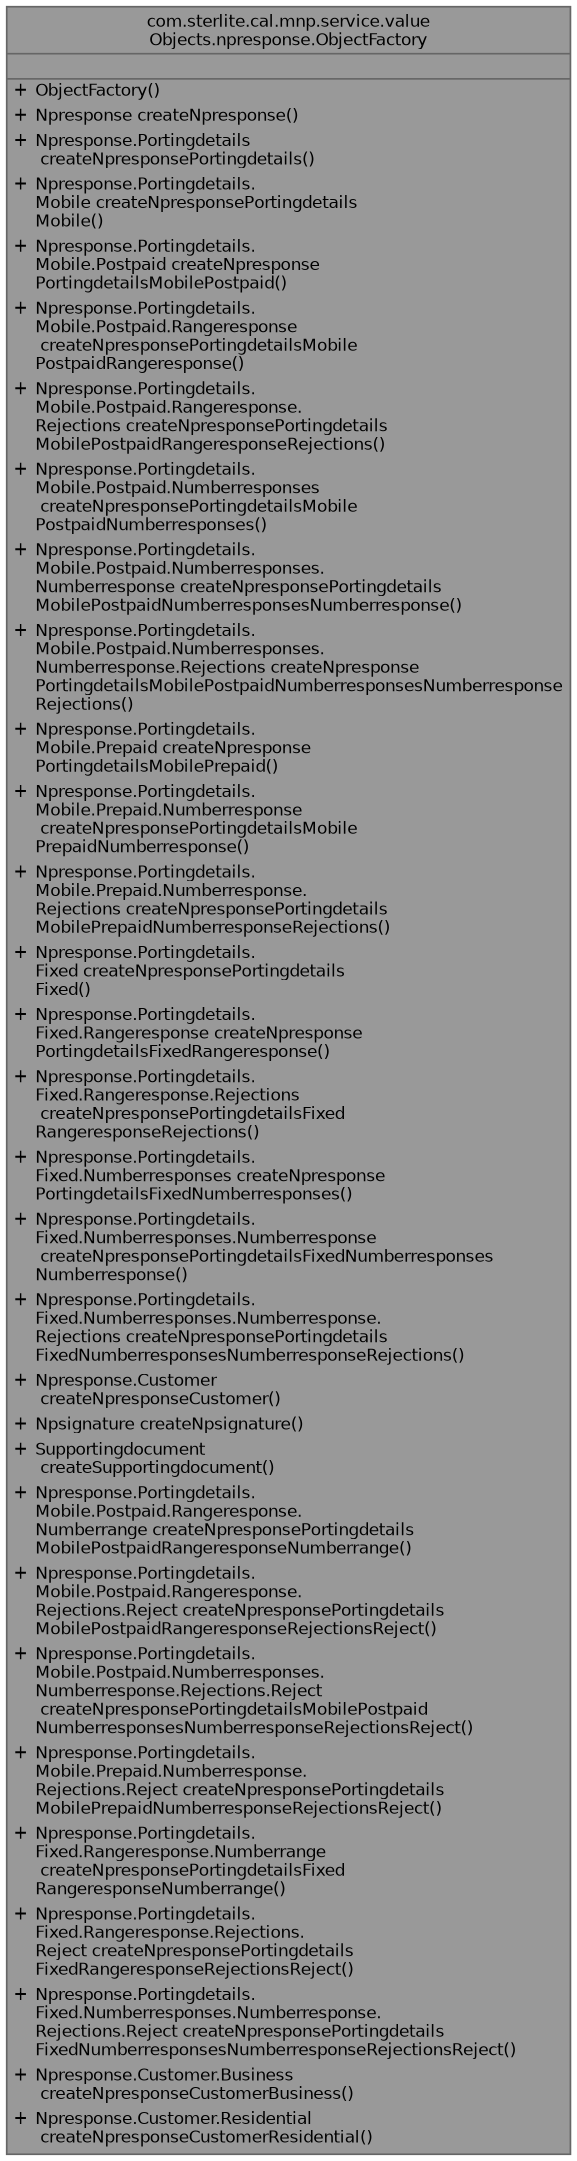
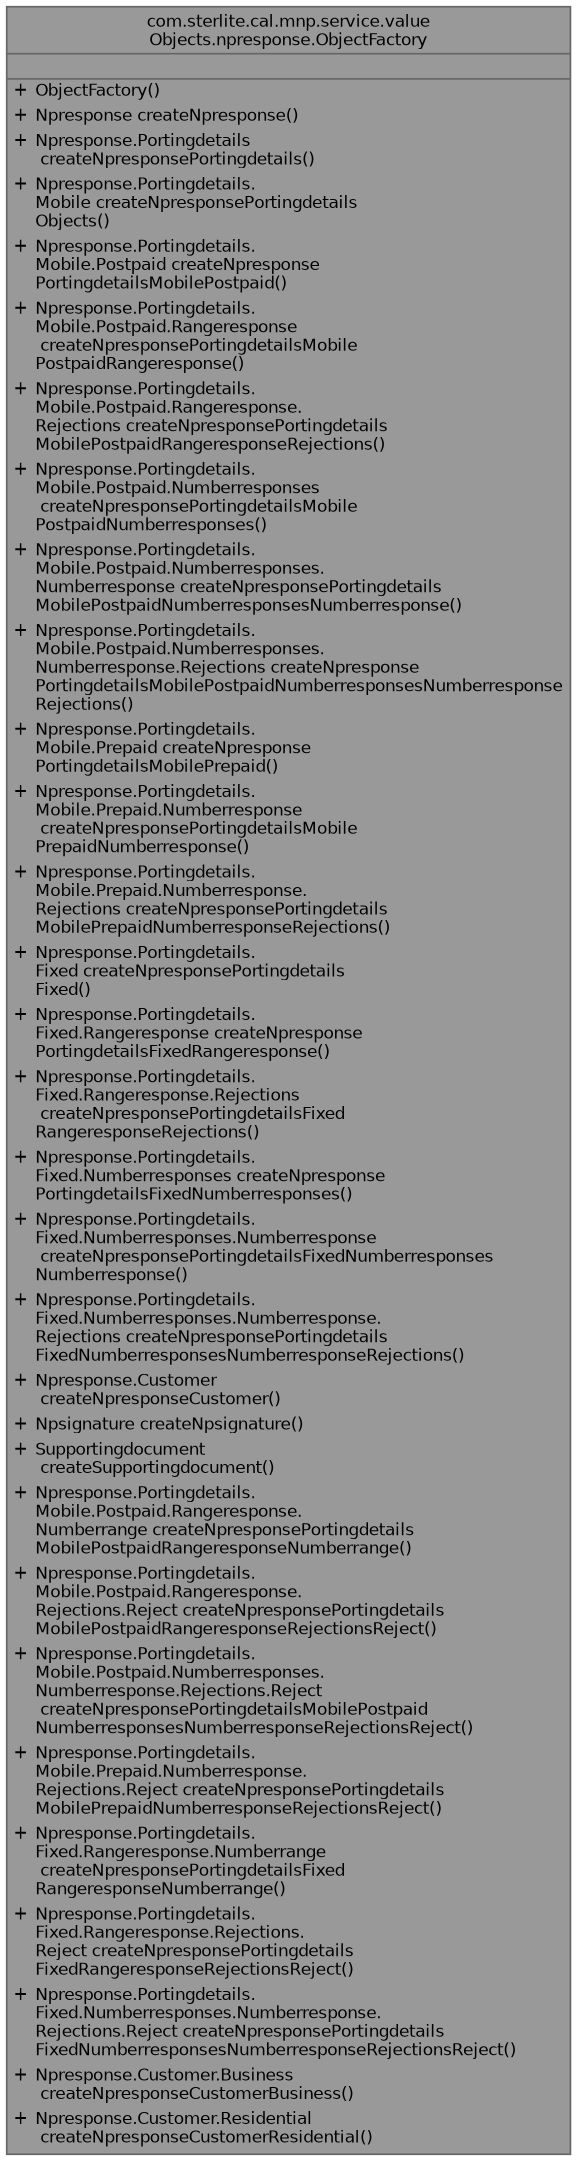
(70, 221) -> (73, 221)
